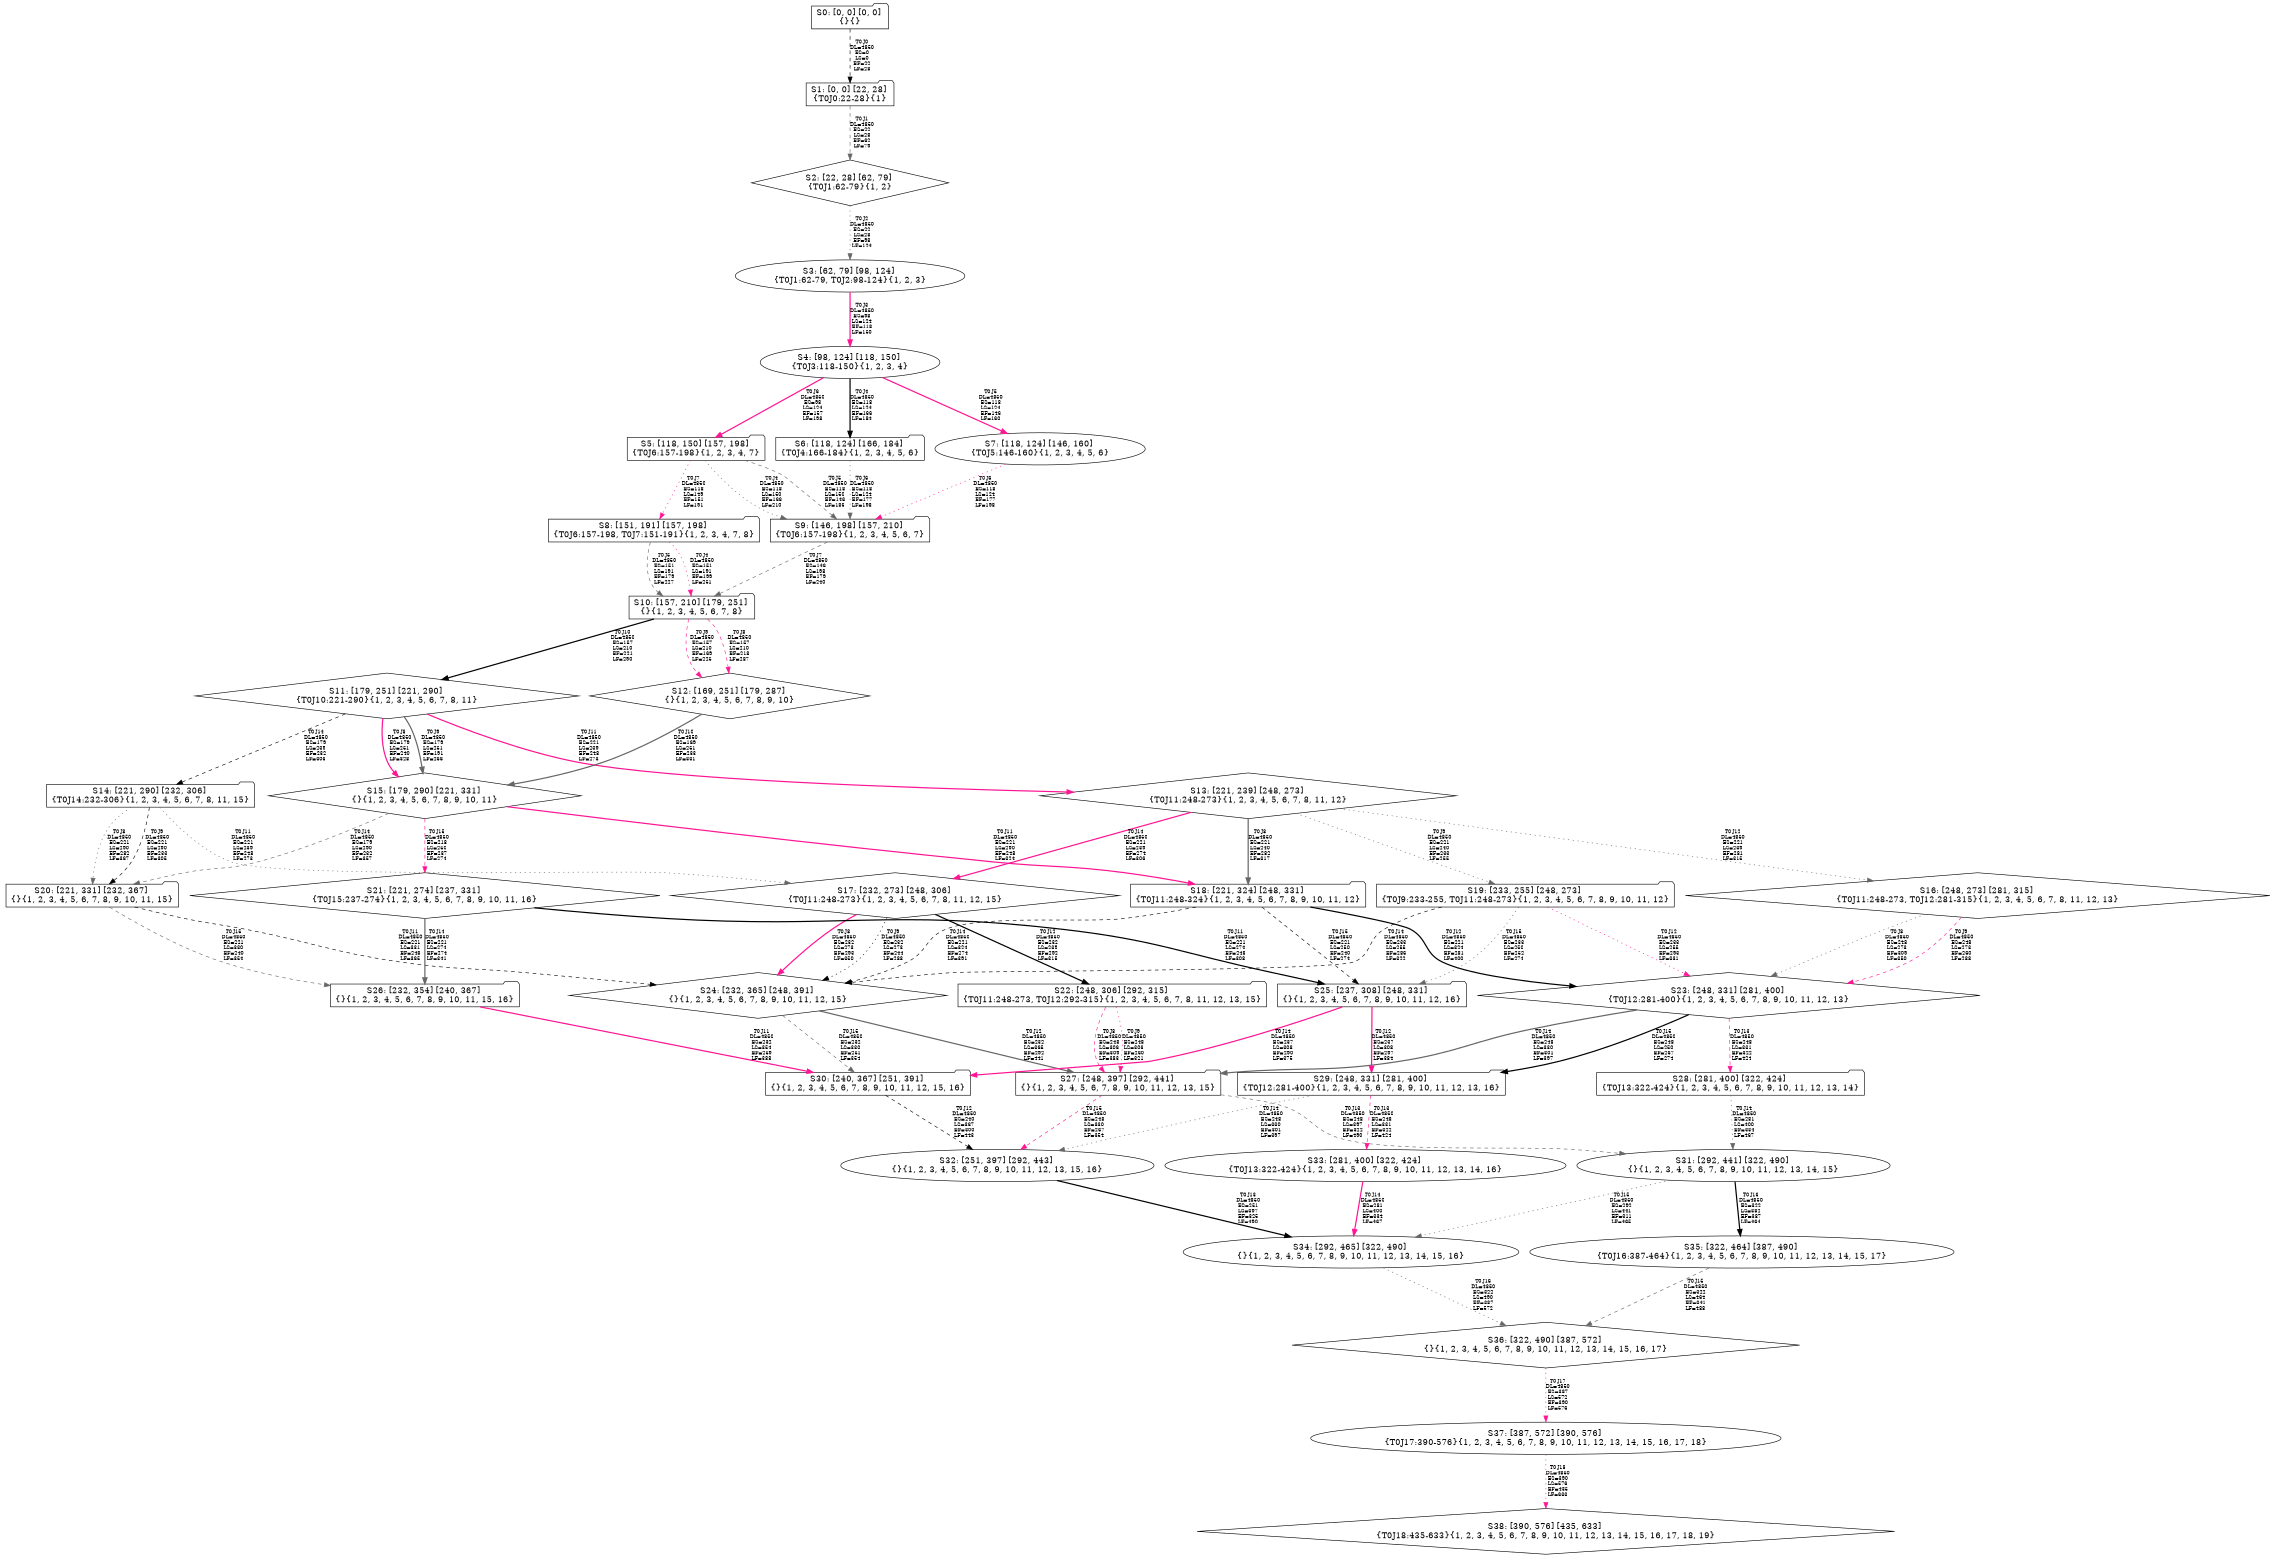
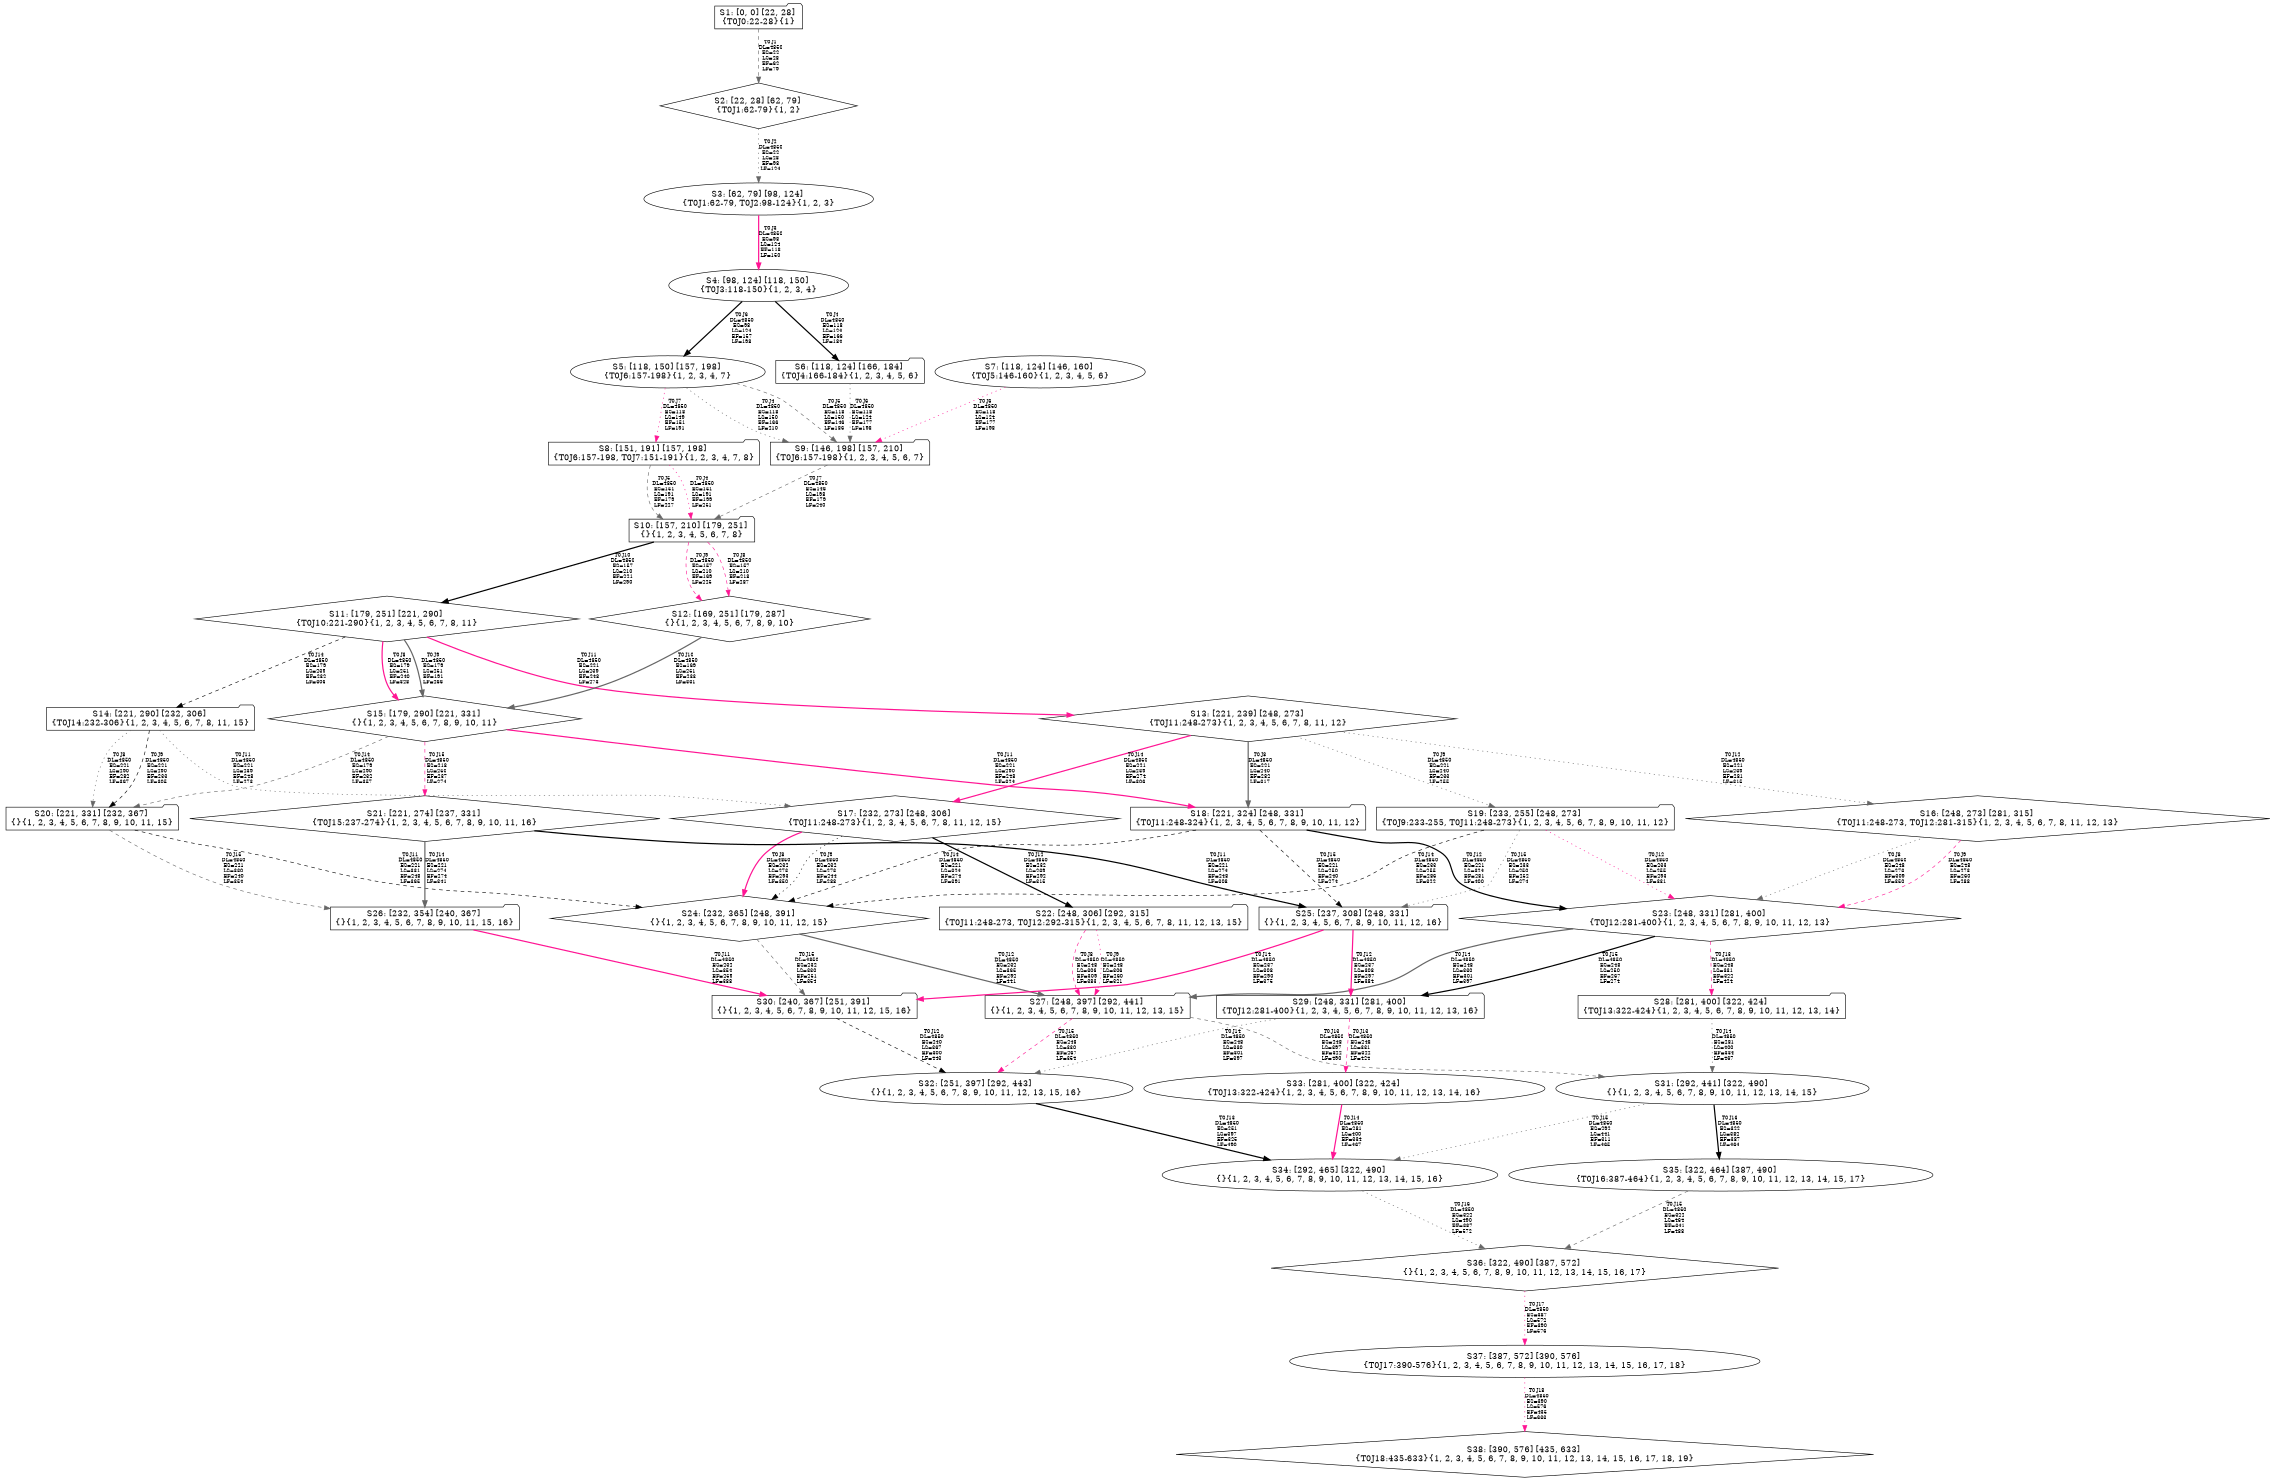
(850, 17) -> none
(942, 404) -> none
(772, 406) -> (715, 327)
(696, 449) -> (668, 372)
